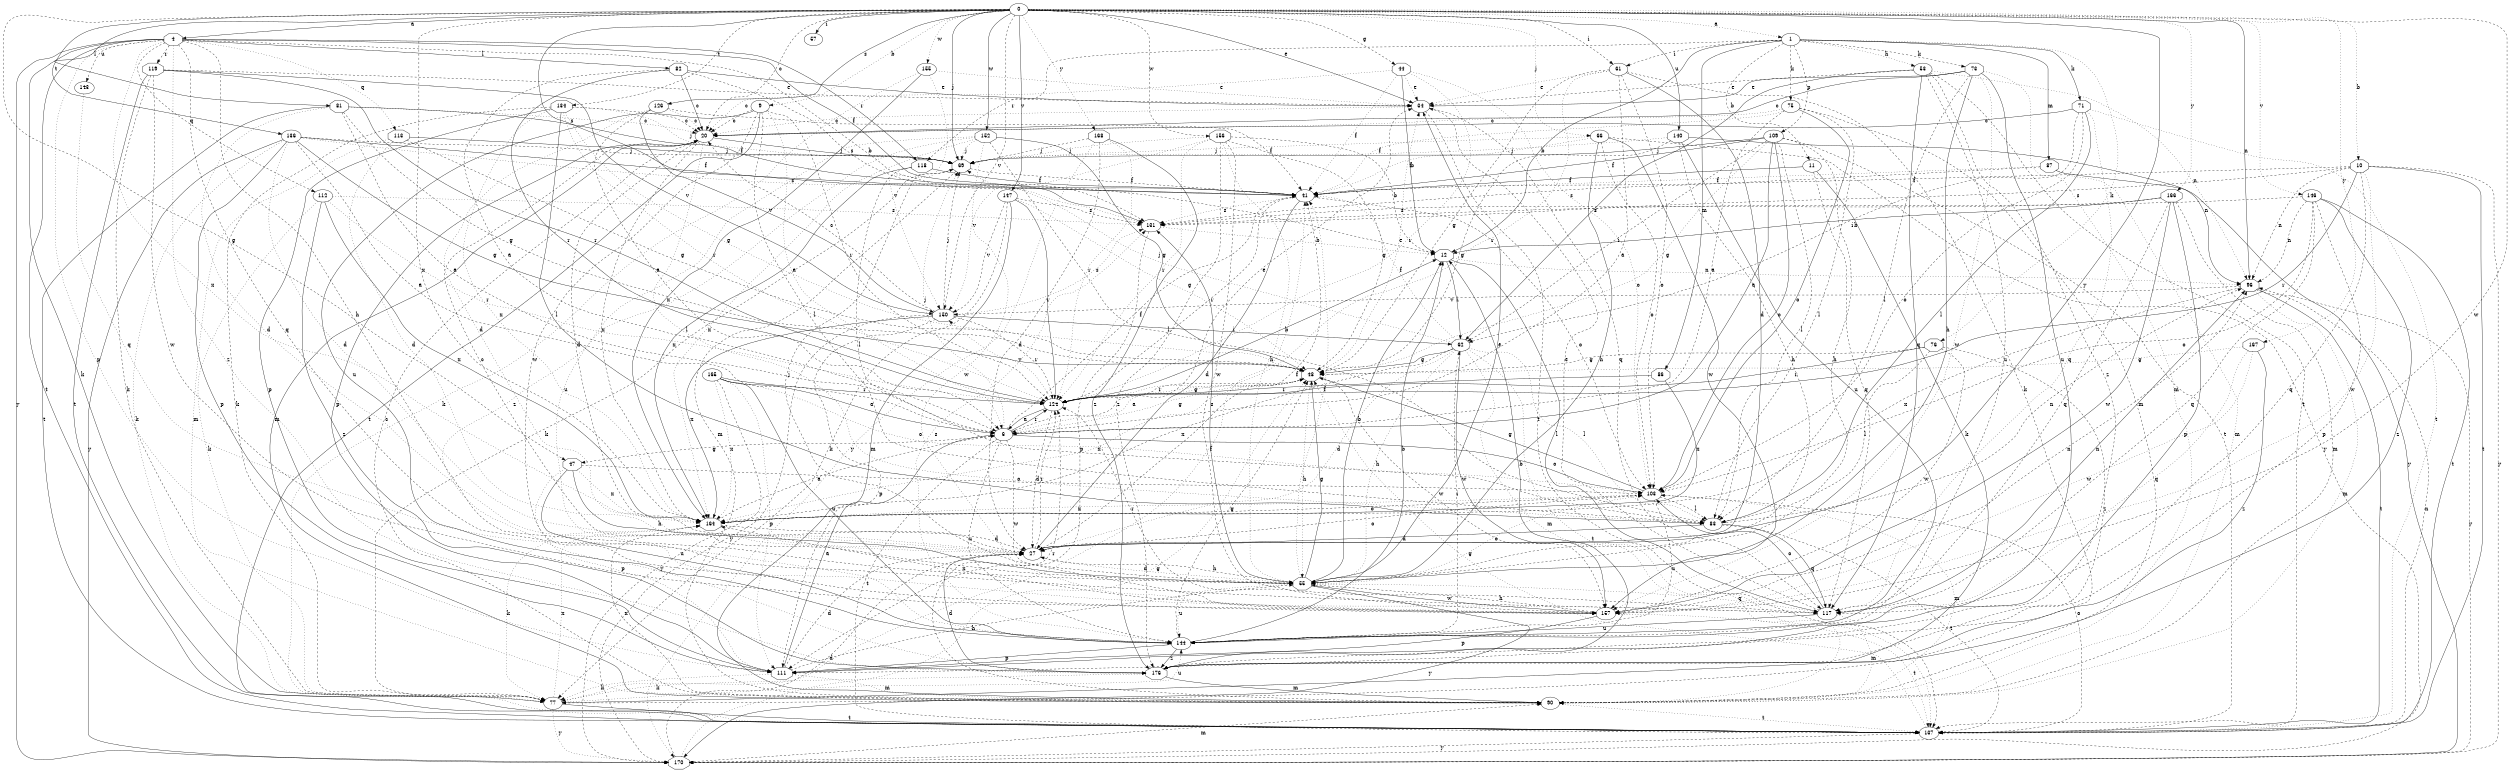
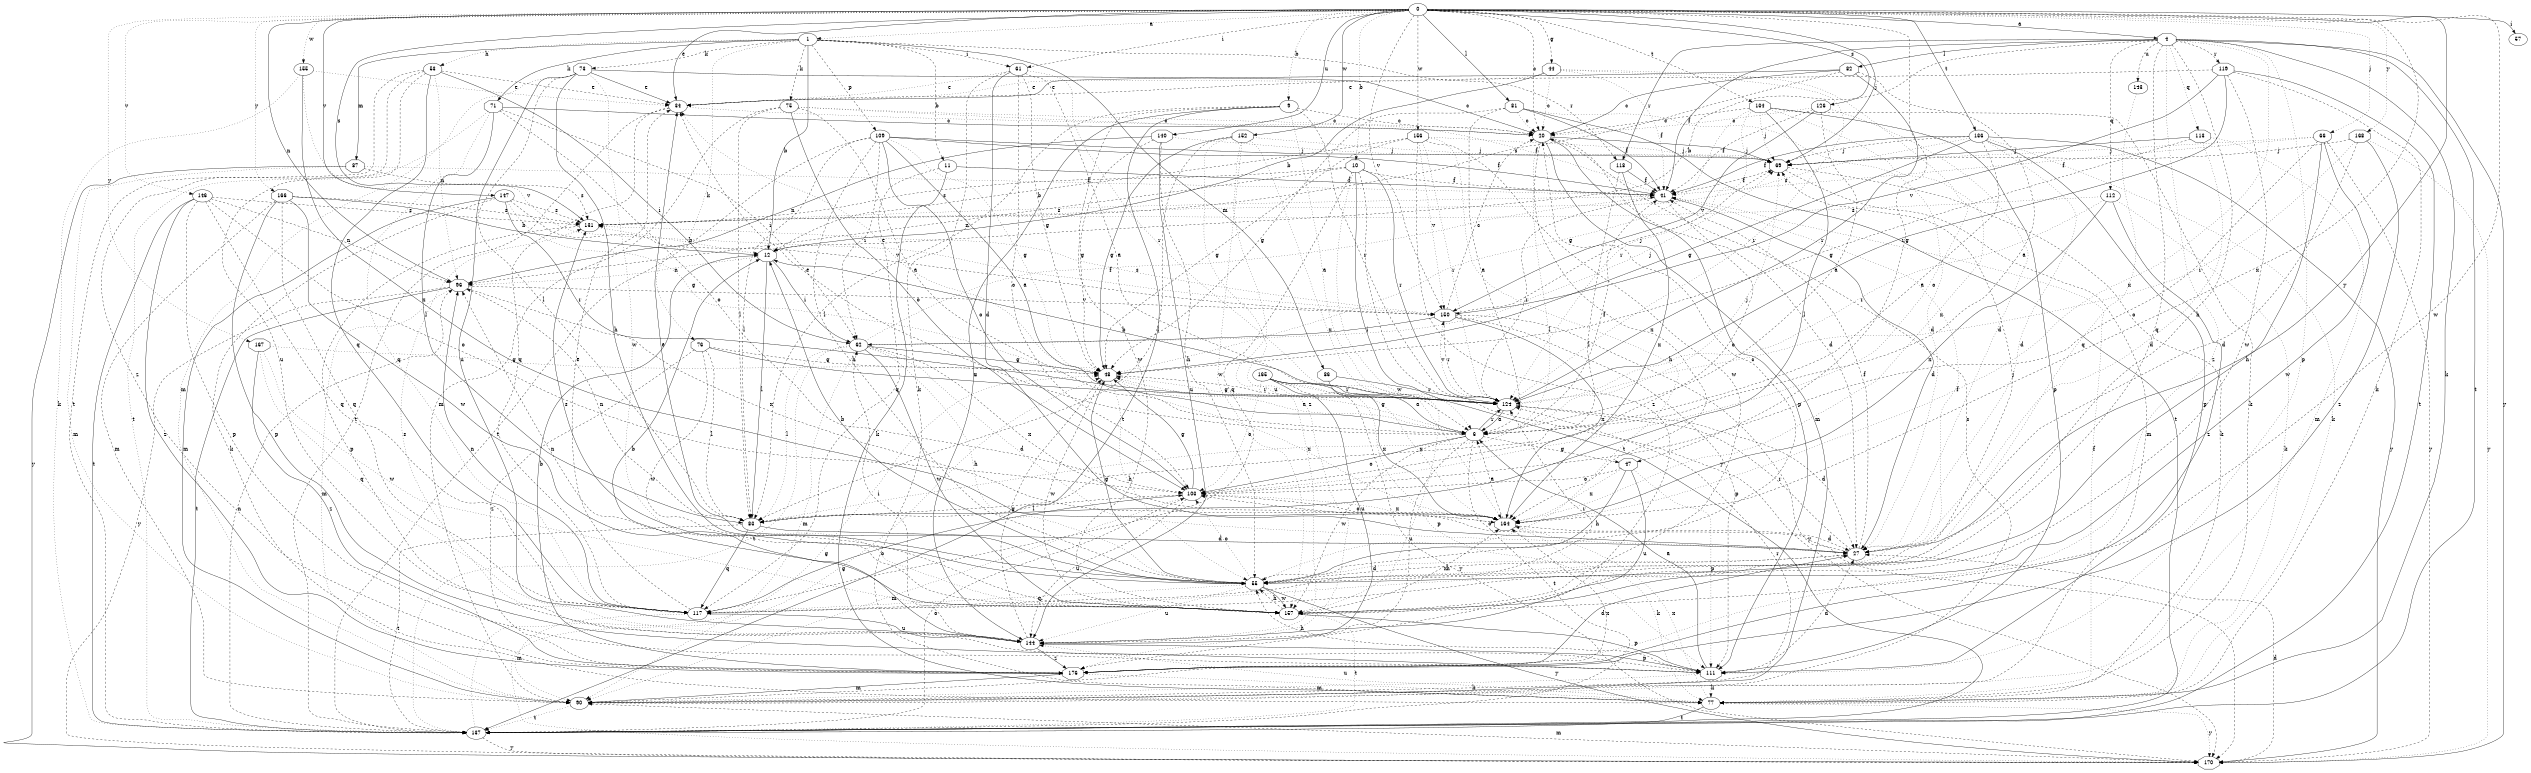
(1566, 486) -> (761, 388)
